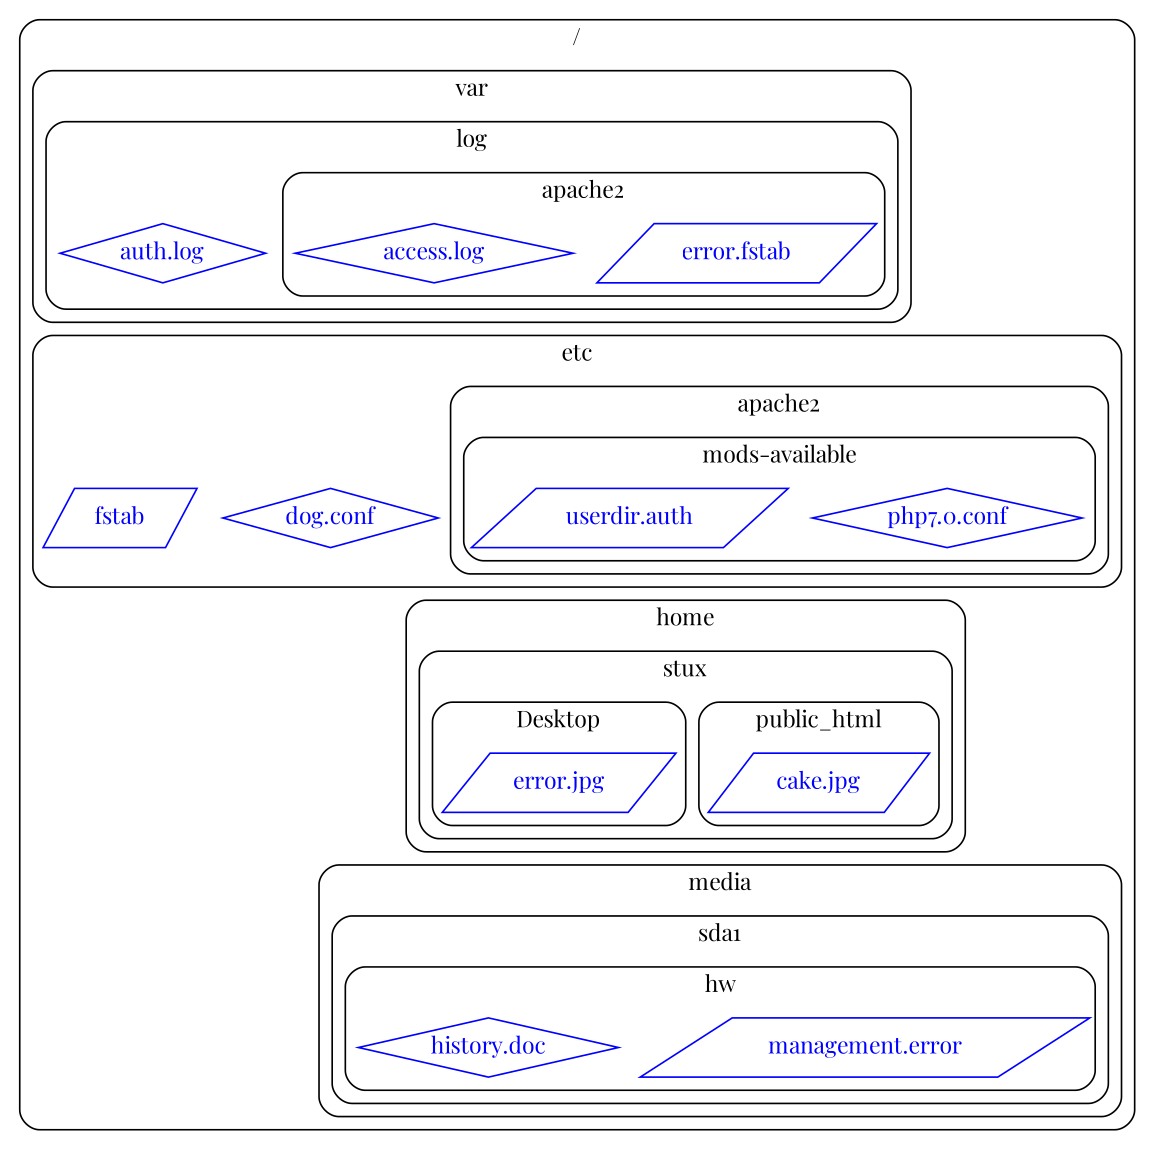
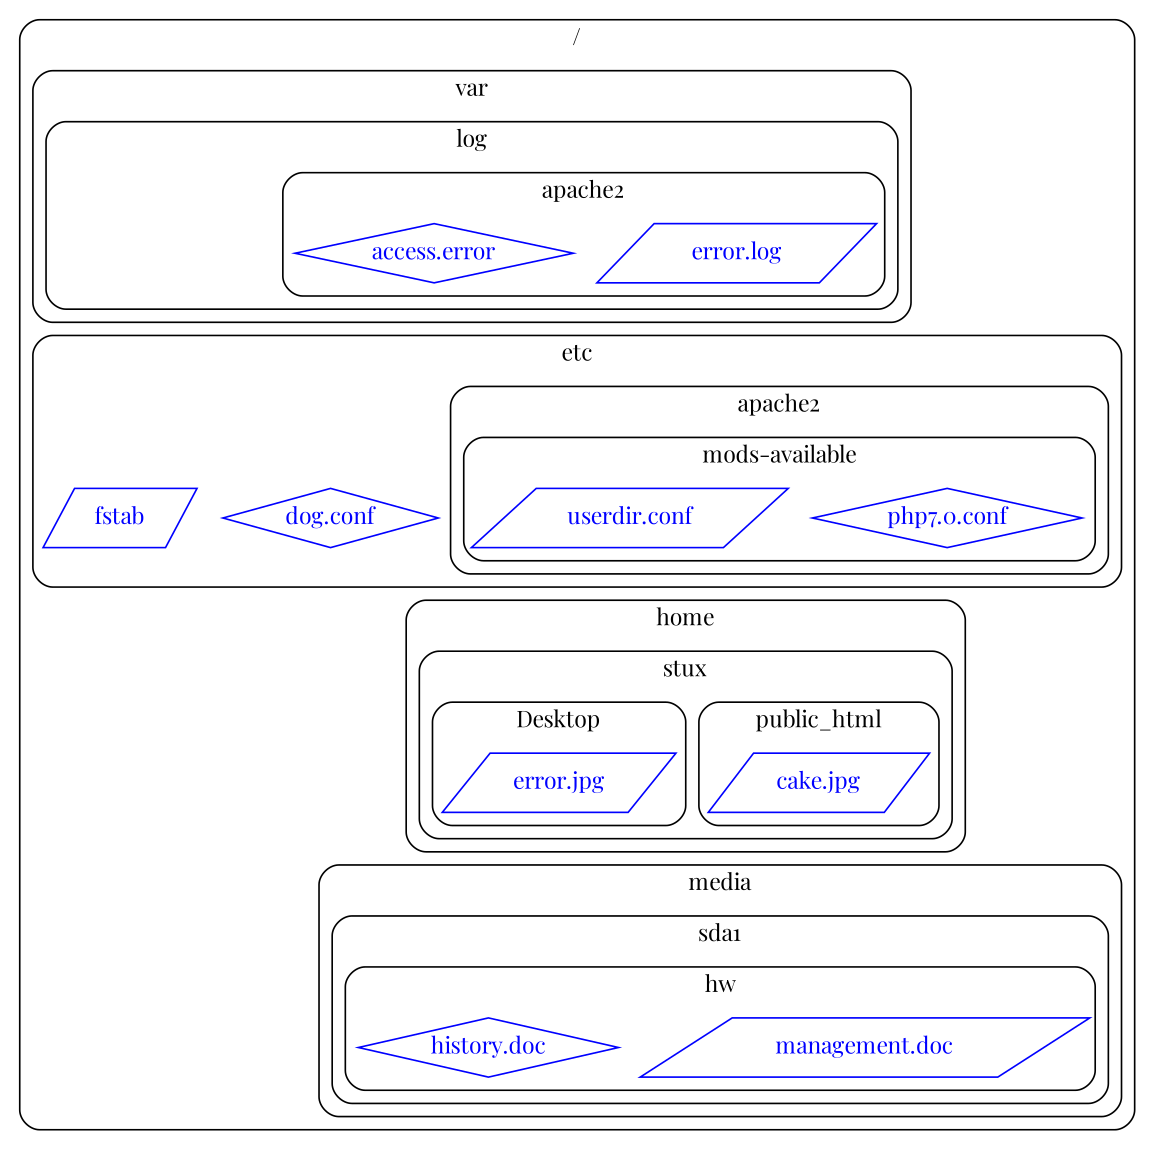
(163, 253) -> none
(434, 253) -> (434, 253)
(737, 253) -> (737, 253)
(630, 518) -> (630, 518)
(865, 1048) -> (865, 1048)
